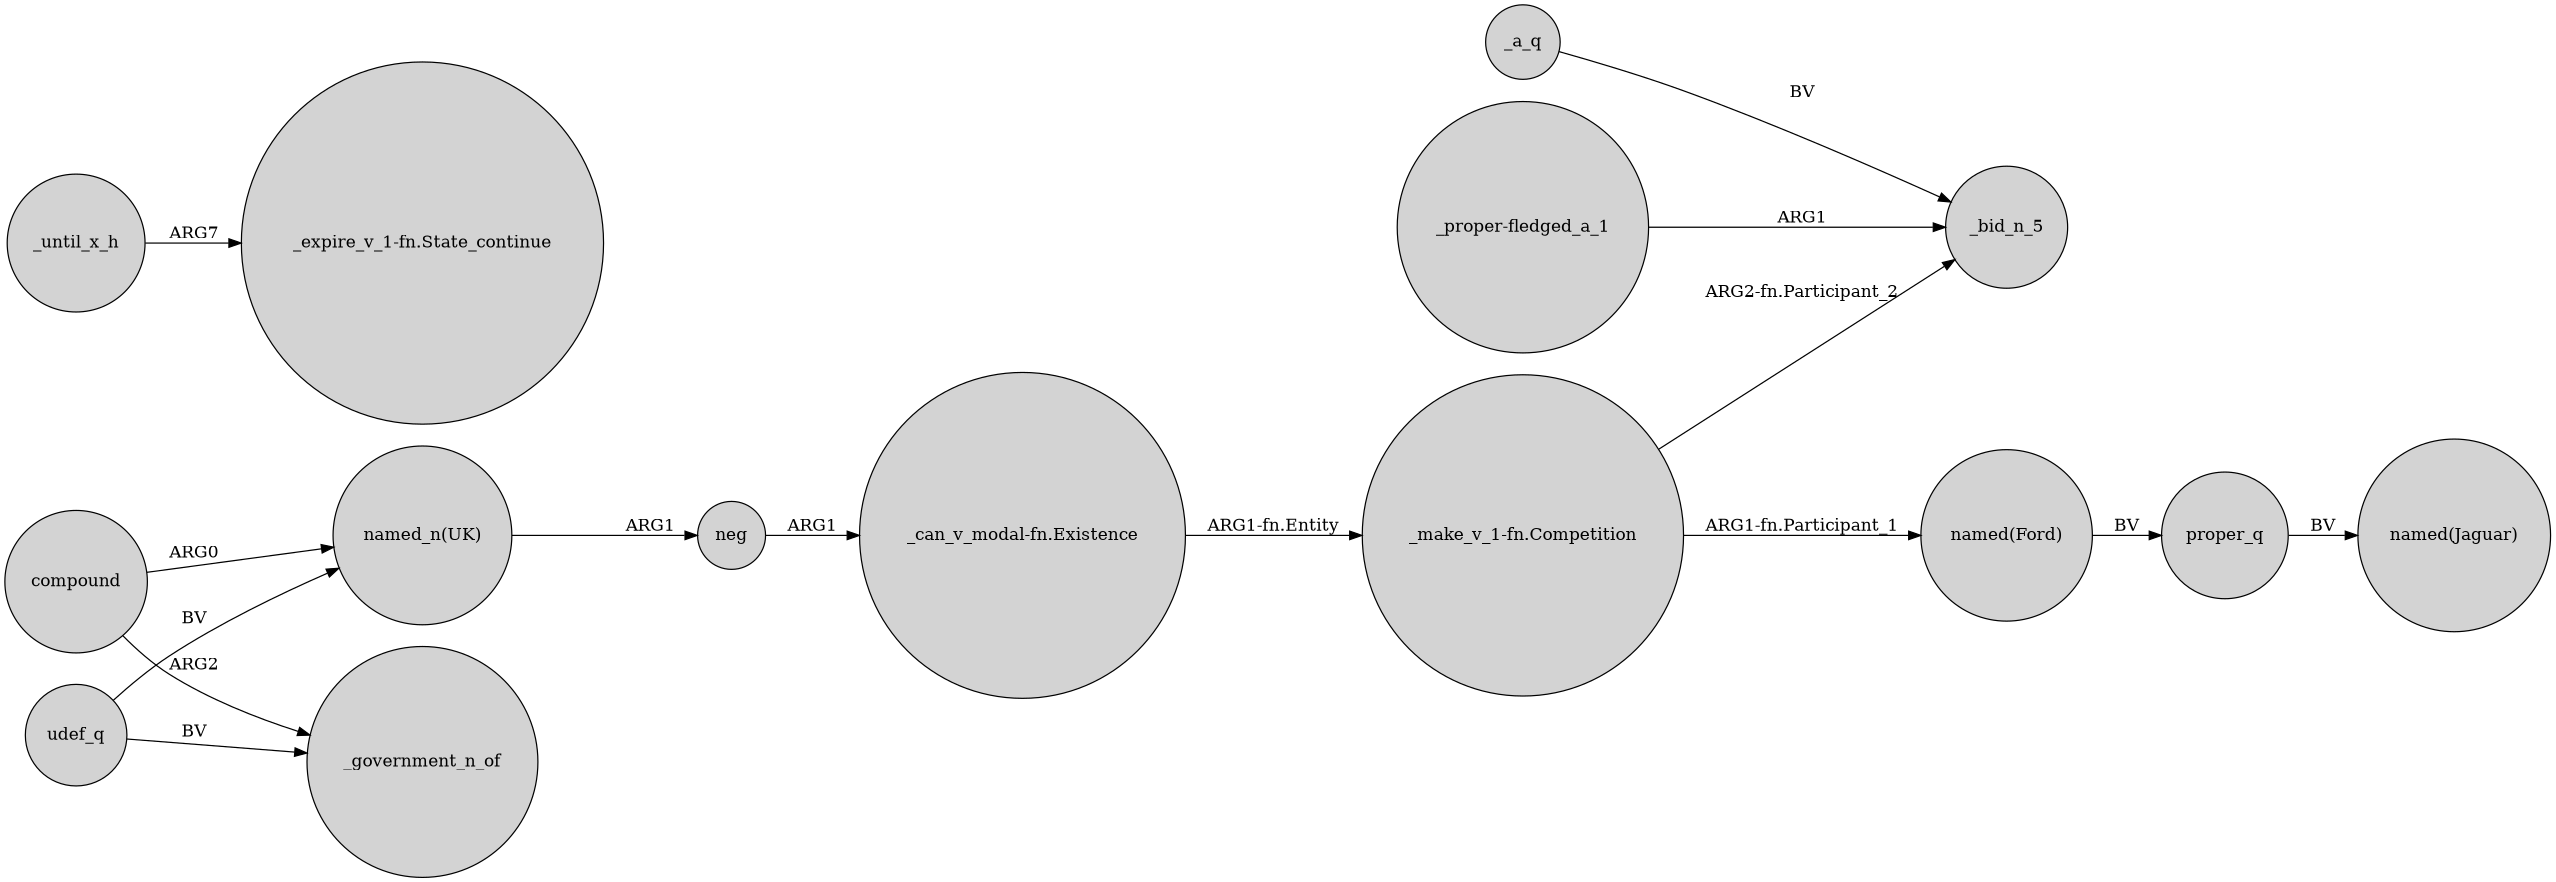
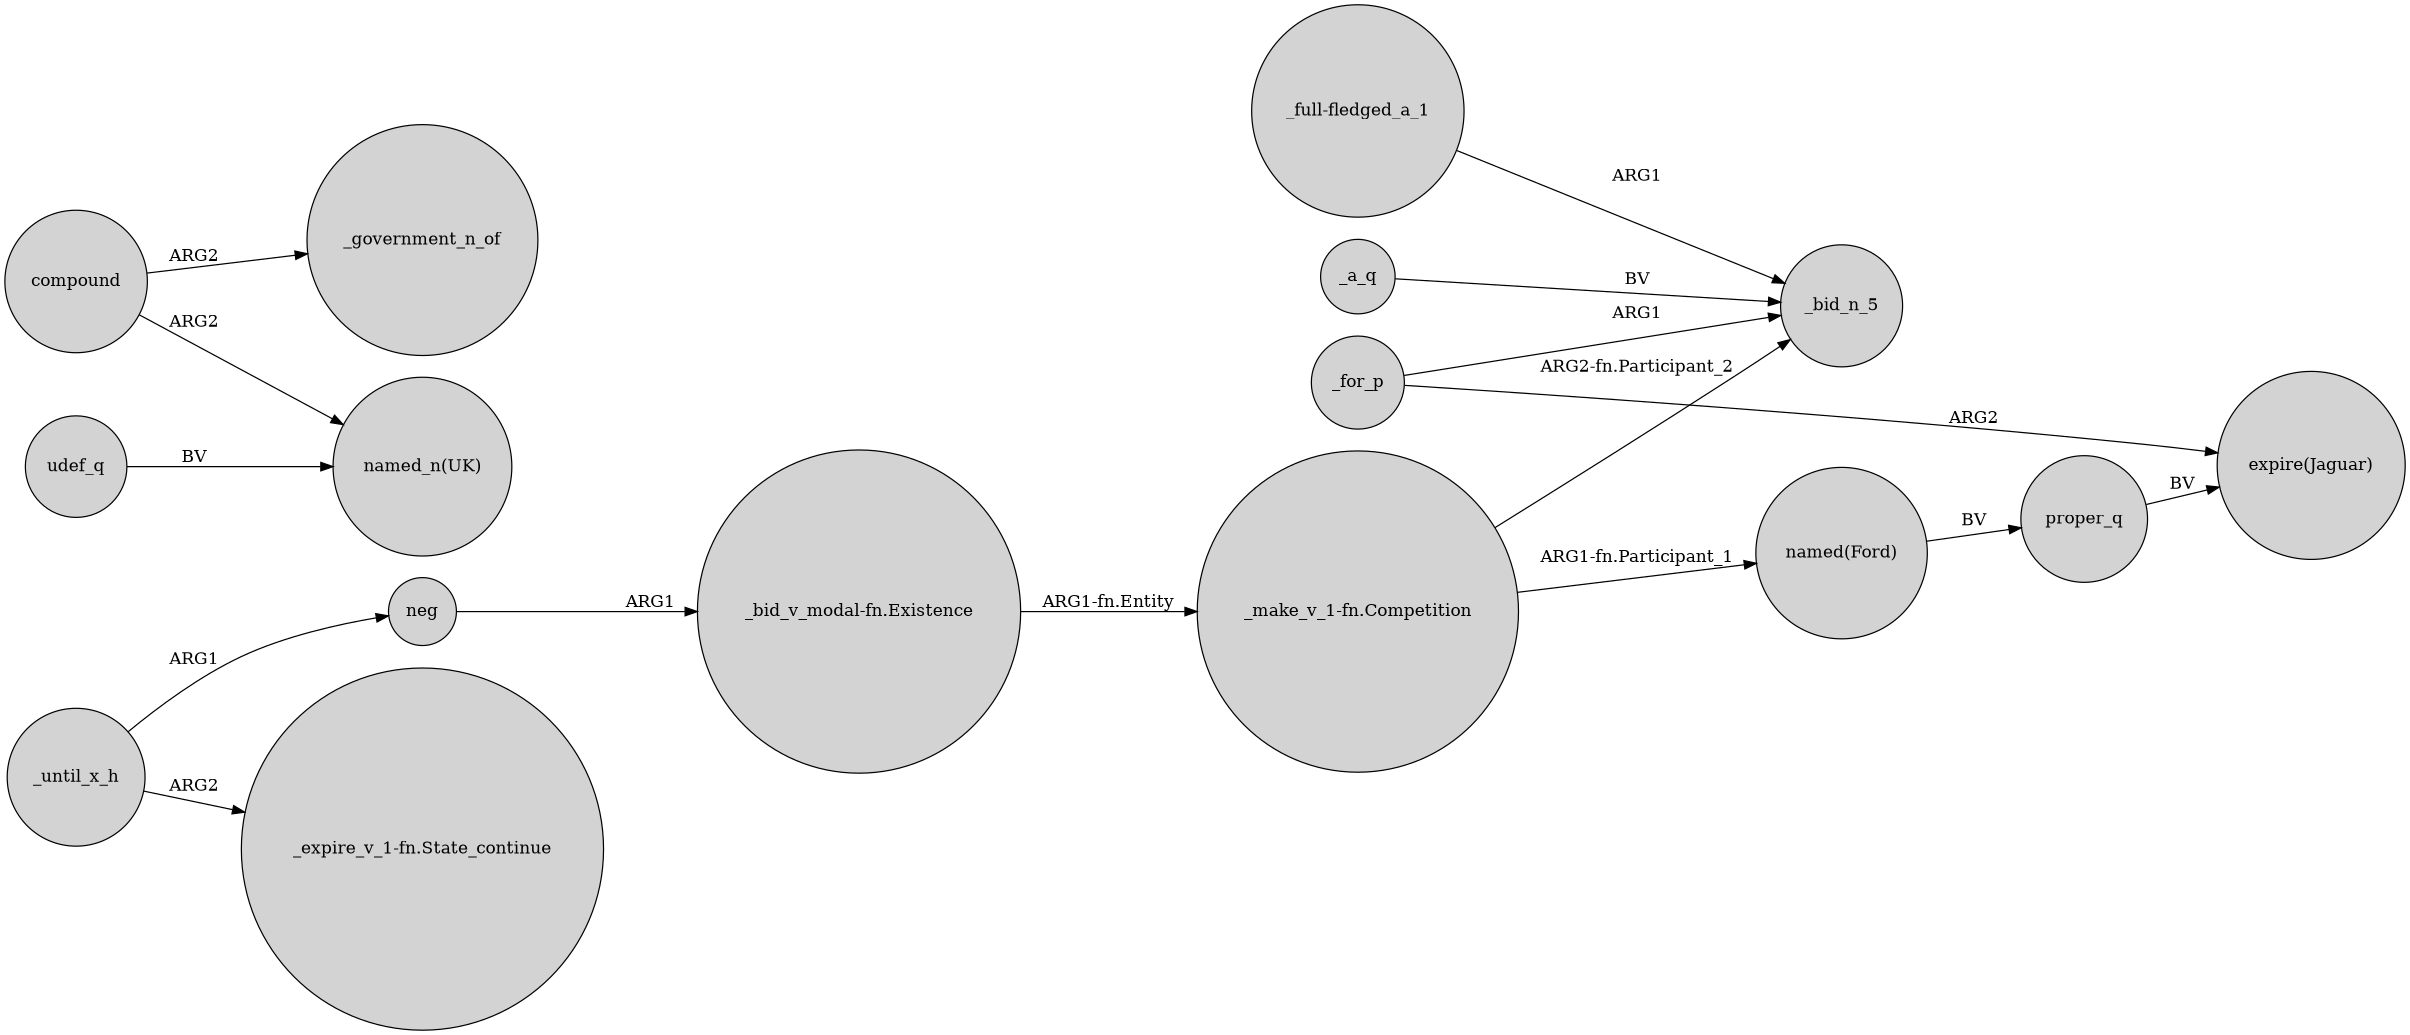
(1523, 227) -> (1358, 111)
(194, 234) -> (194, 786)
none -> (1358, 383)
(598, 535) -> (244, 656)
(1022, 535) -> (859, 612)
(2454, 535) -> (2311, 465)
(194, 553) -> (194, 322)
(211, 746) -> none
